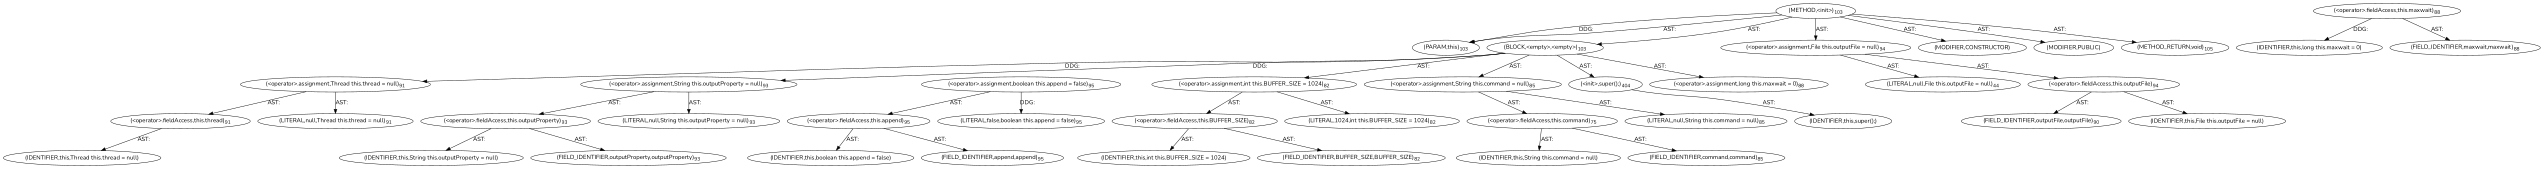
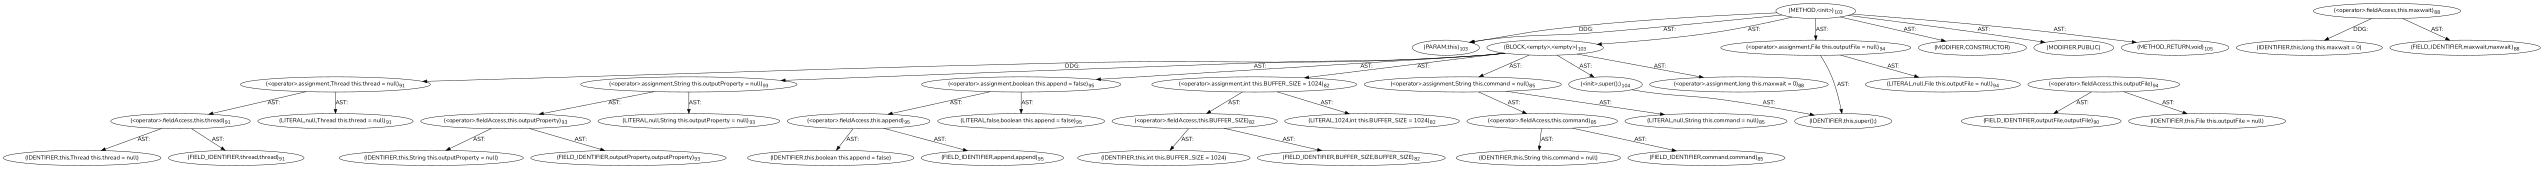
(1261, 66) -> (1261, 66)
(1959, 66) -> (1833, 81)
none -> (1303, 67)
(1626, 84) -> (1626, 84)
(1996, 84) -> (1996, 84)
(1028, 103) -> (1028, 103)
(1594, 121) -> (1594, 121)
none -> (236, 158)
